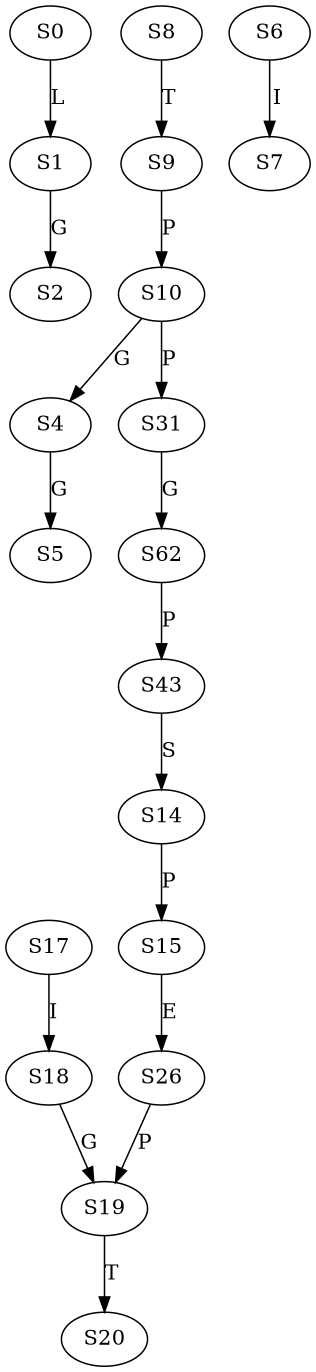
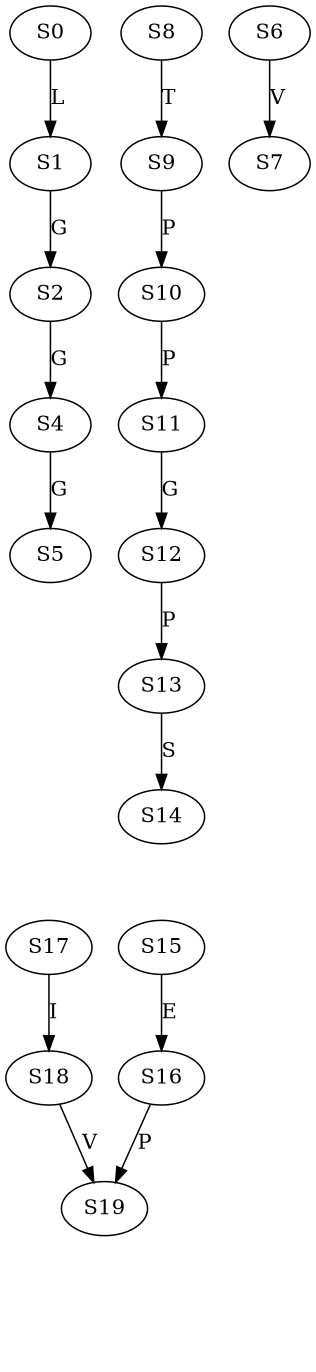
(277, 98) -> (277, 98)
(111, 354) -> (50, 352)
(162, 425) -> (162, 425)
(162, 556) -> (162, 556)
(162, 686) -> (162, 686)
(162, 875) -> none
(162, 1078) -> (162, 1078)
(89, 1143) -> (89, 1143)
(104, 1339) -> none
